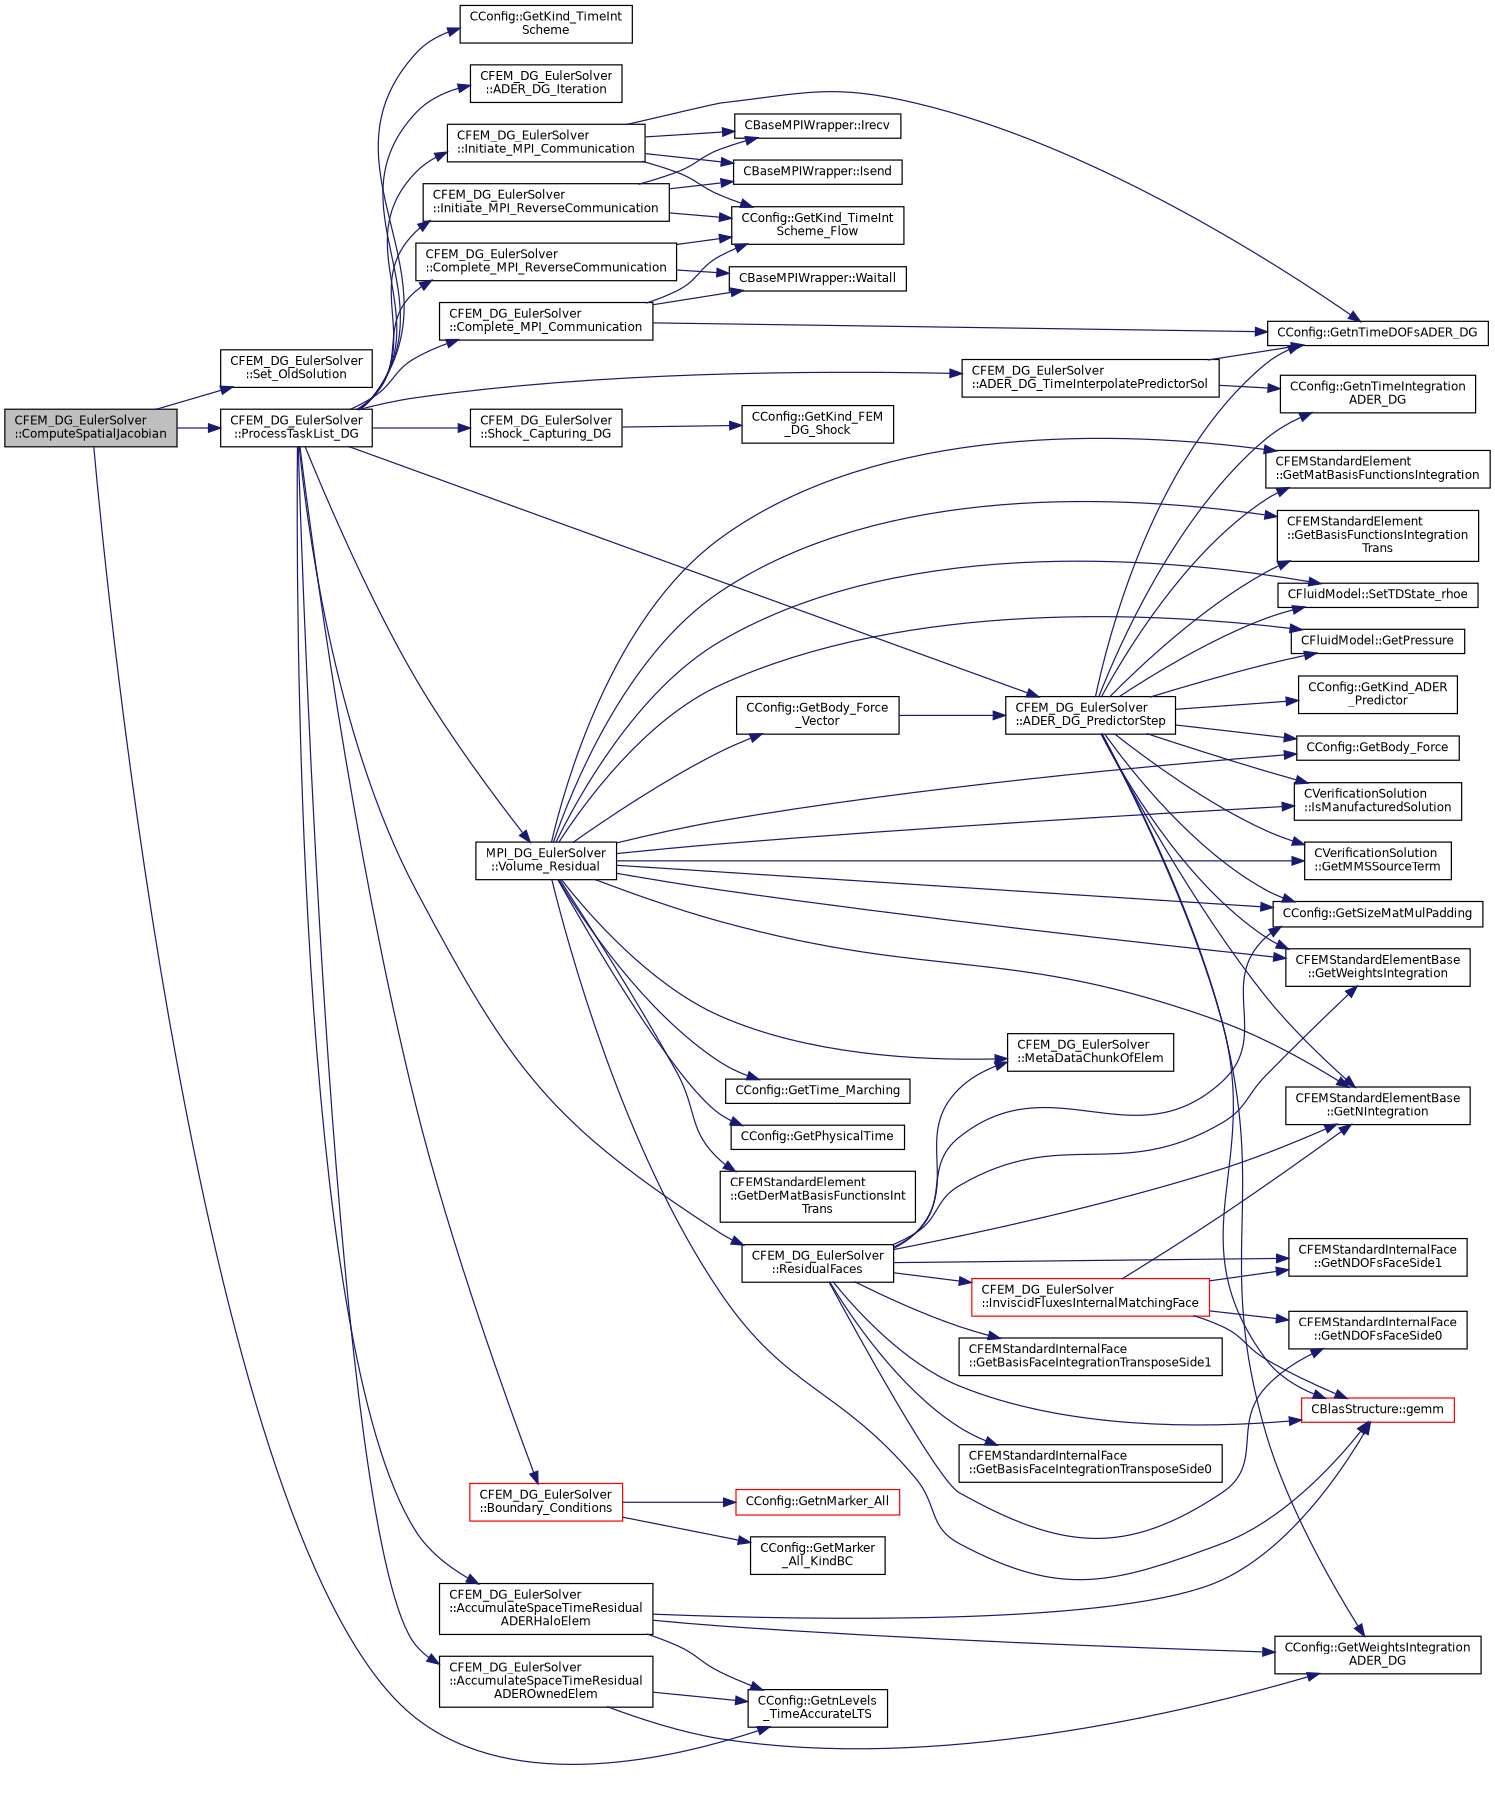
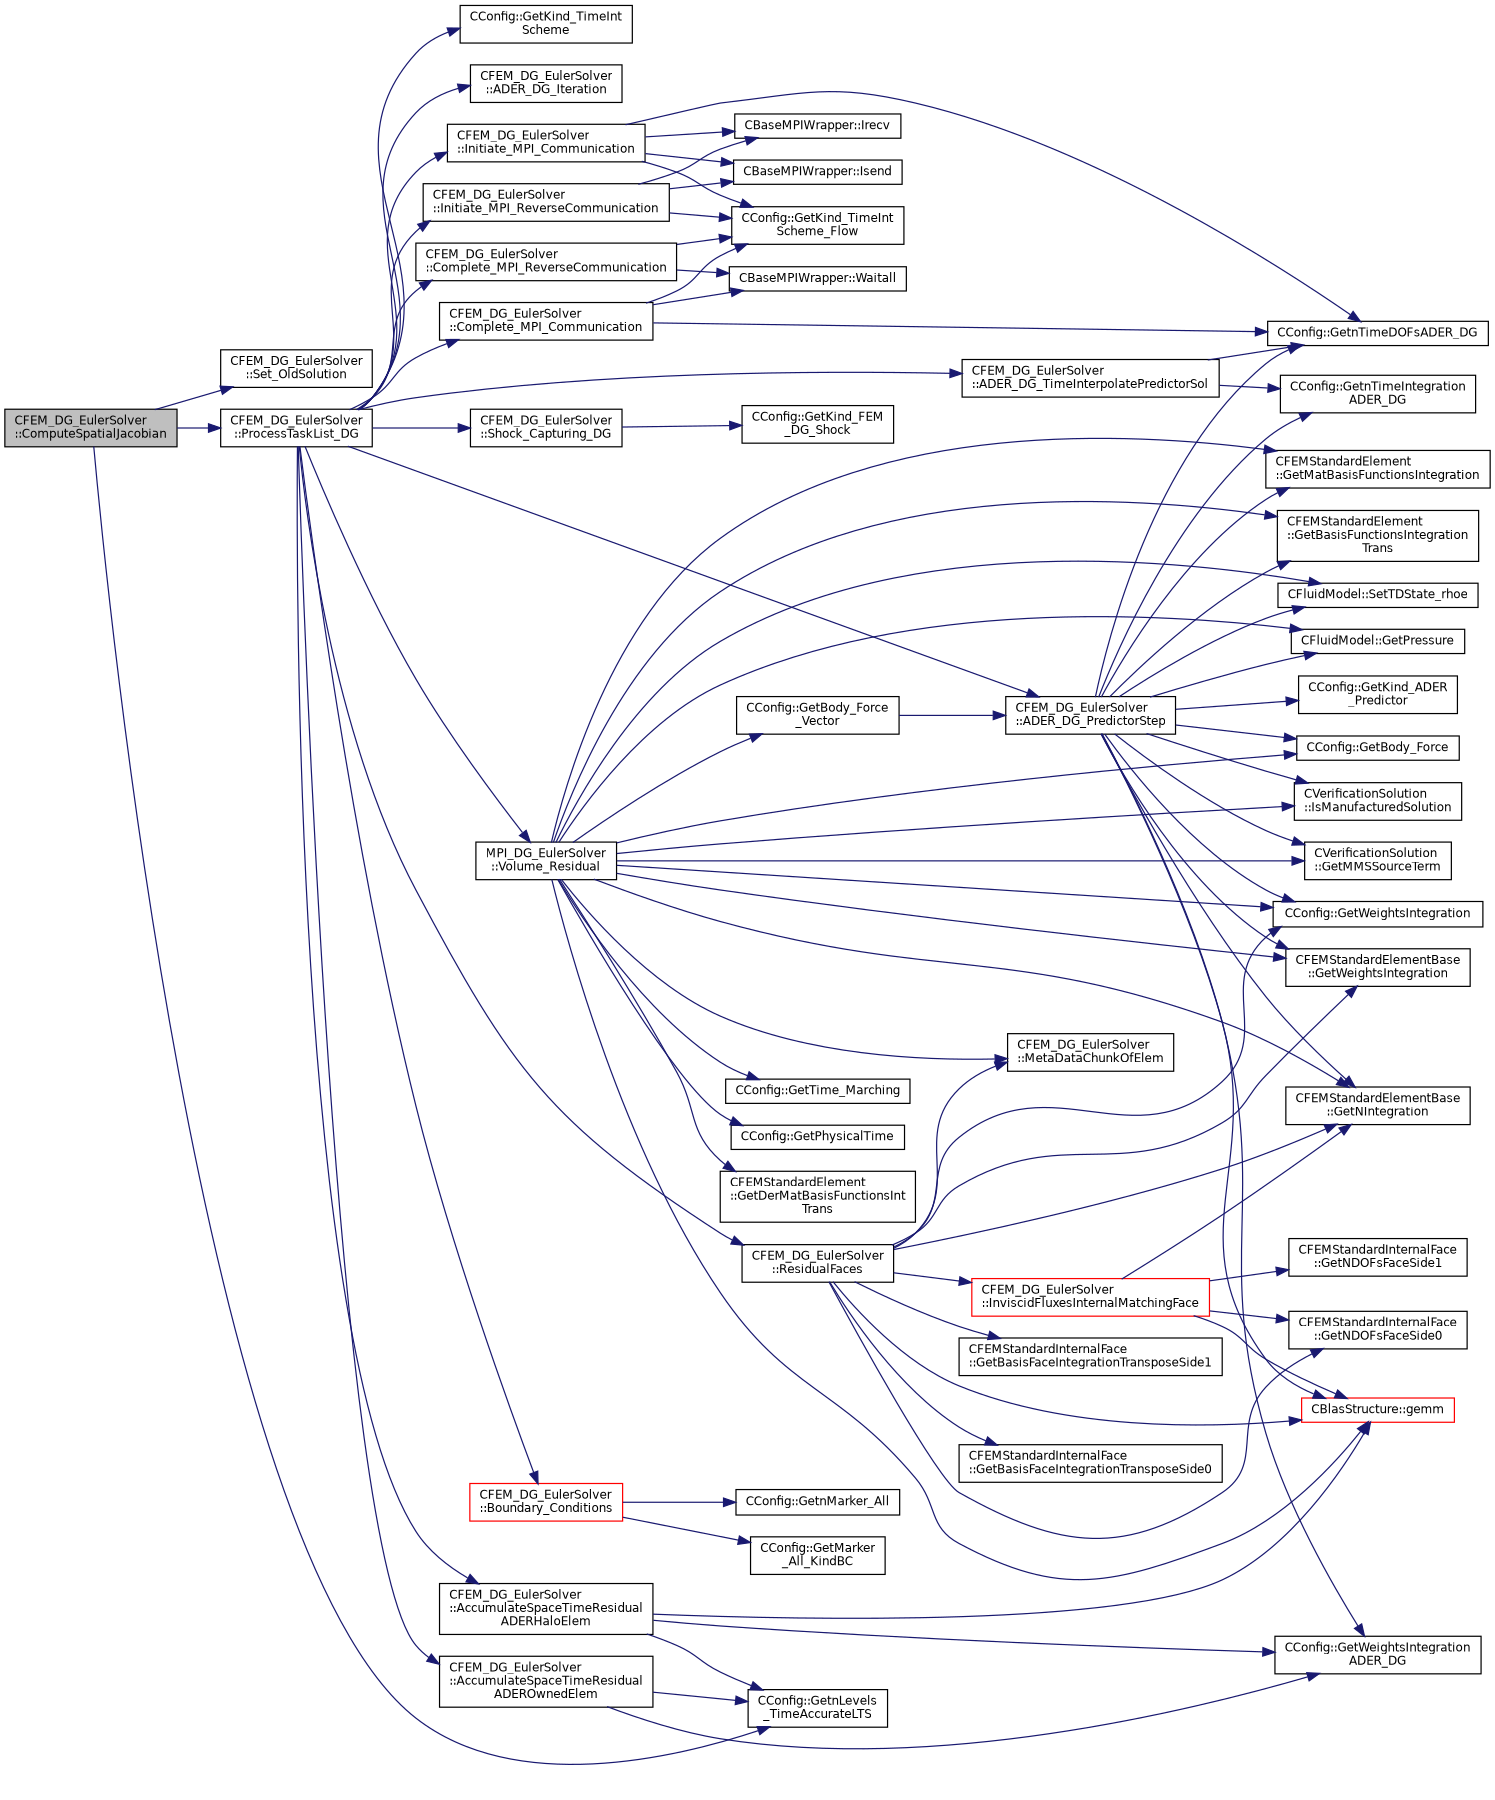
(1378, 914) -> (1378, 914)
(1085, 1261) -> none
(818, 1502) -> (818, 1502)
